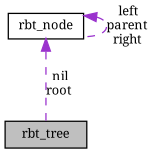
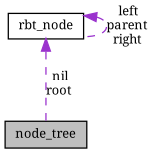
(46, 135) -> (46, 135)
